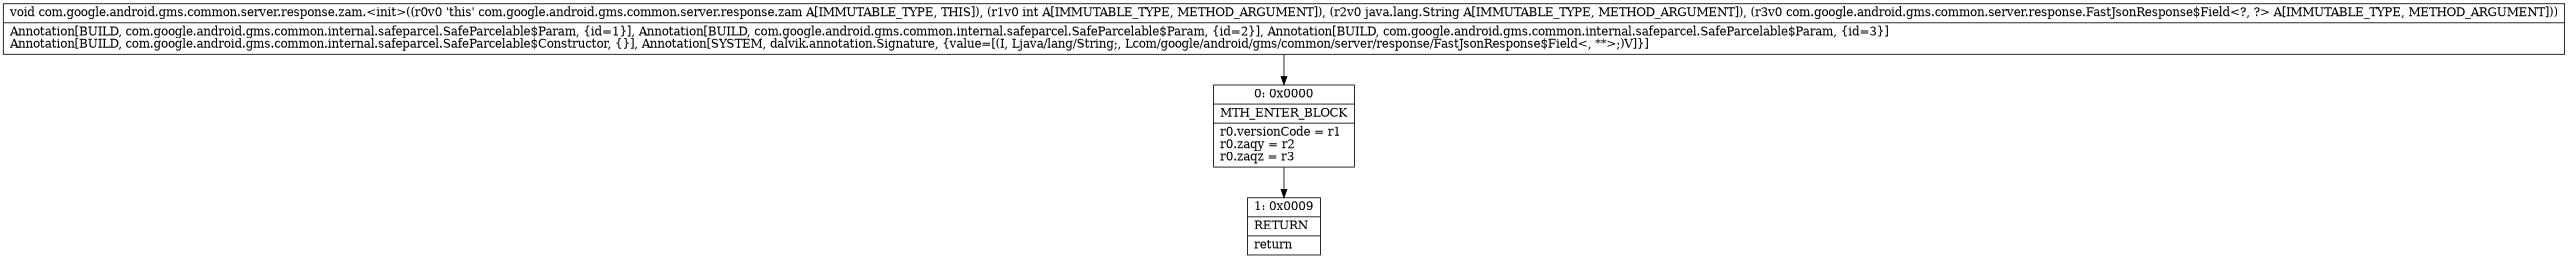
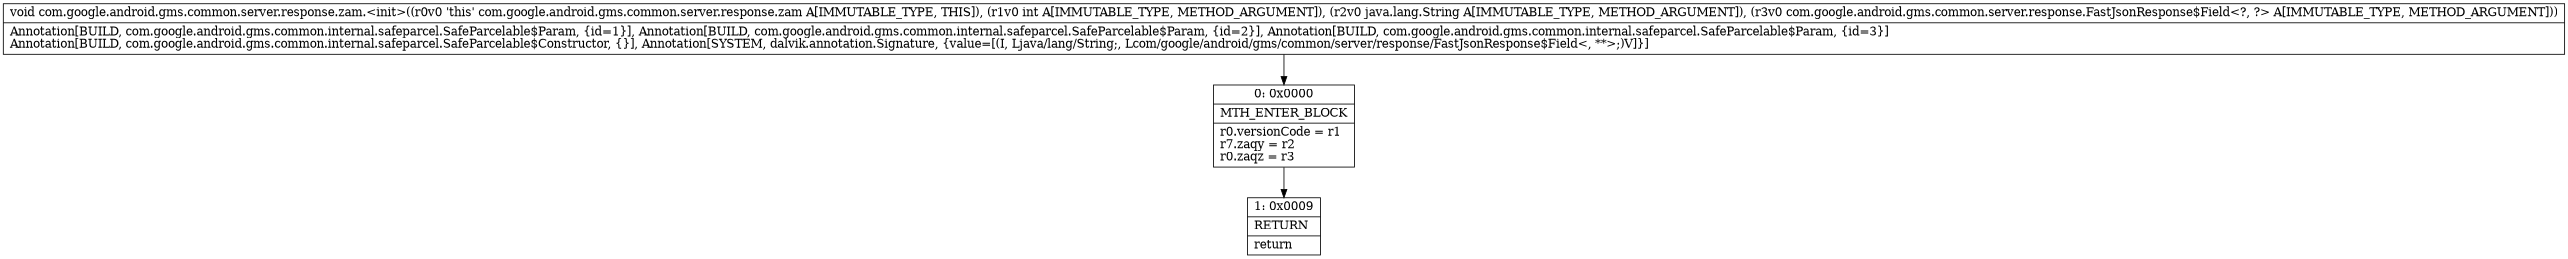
(1258, 145) -> (1258, 145)
